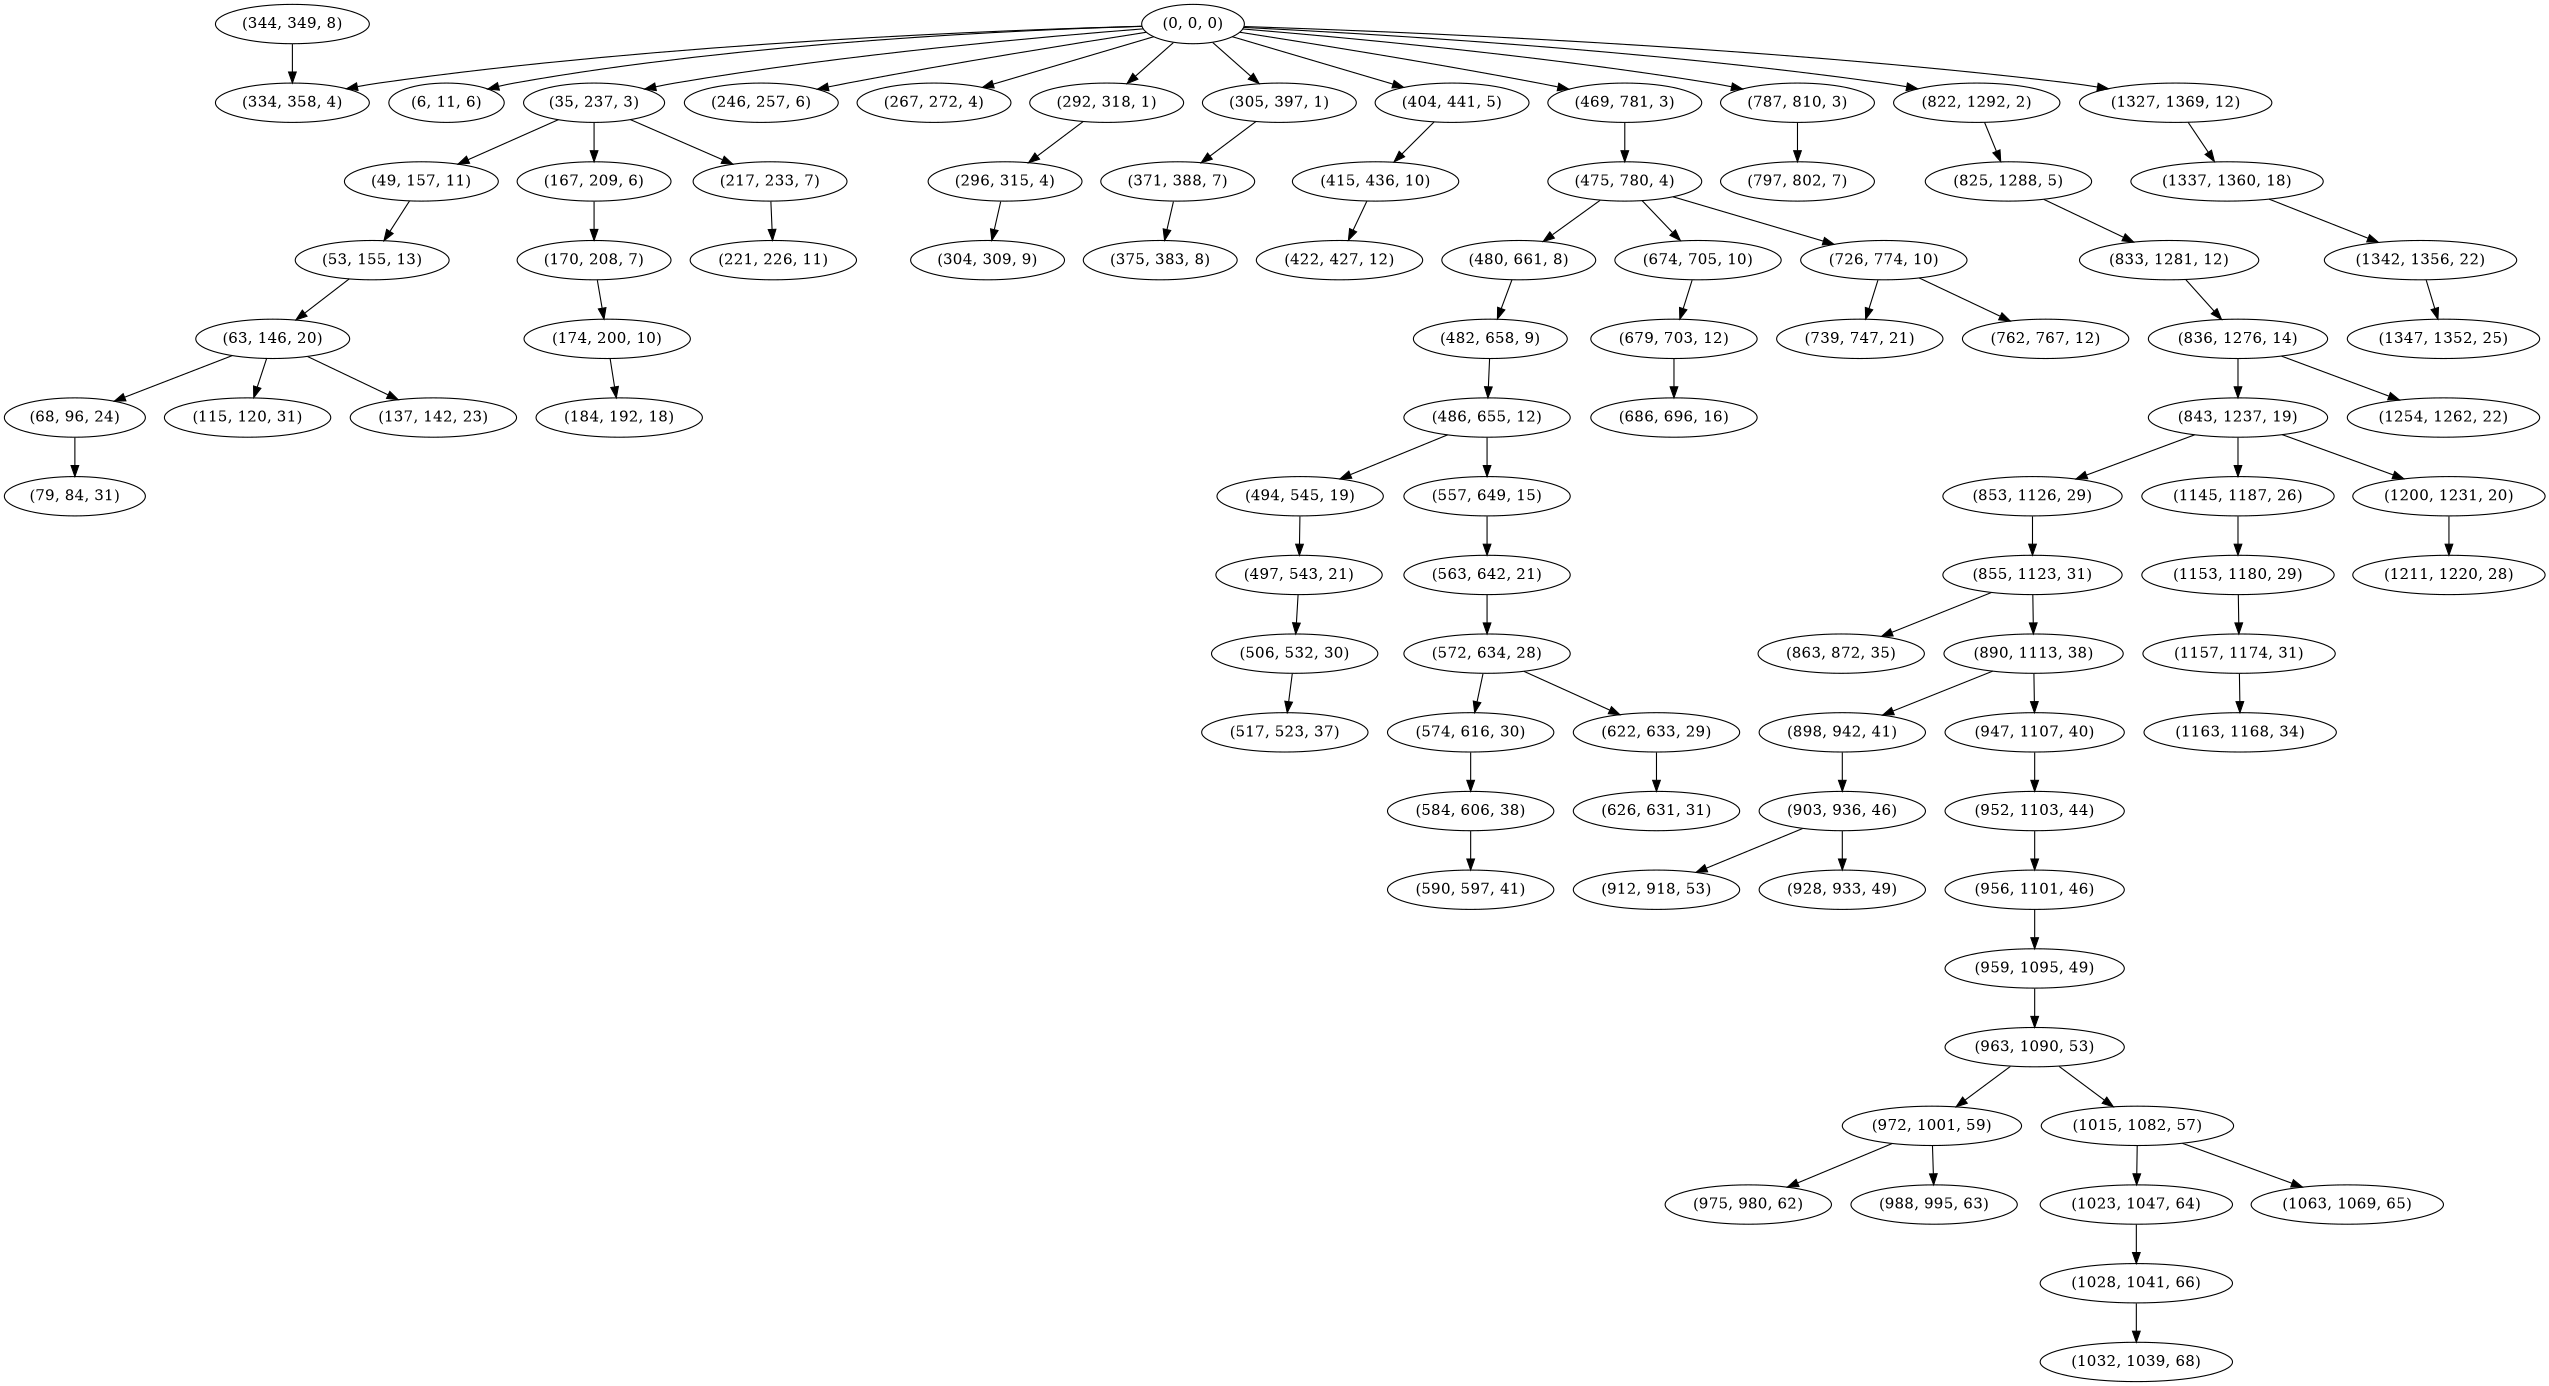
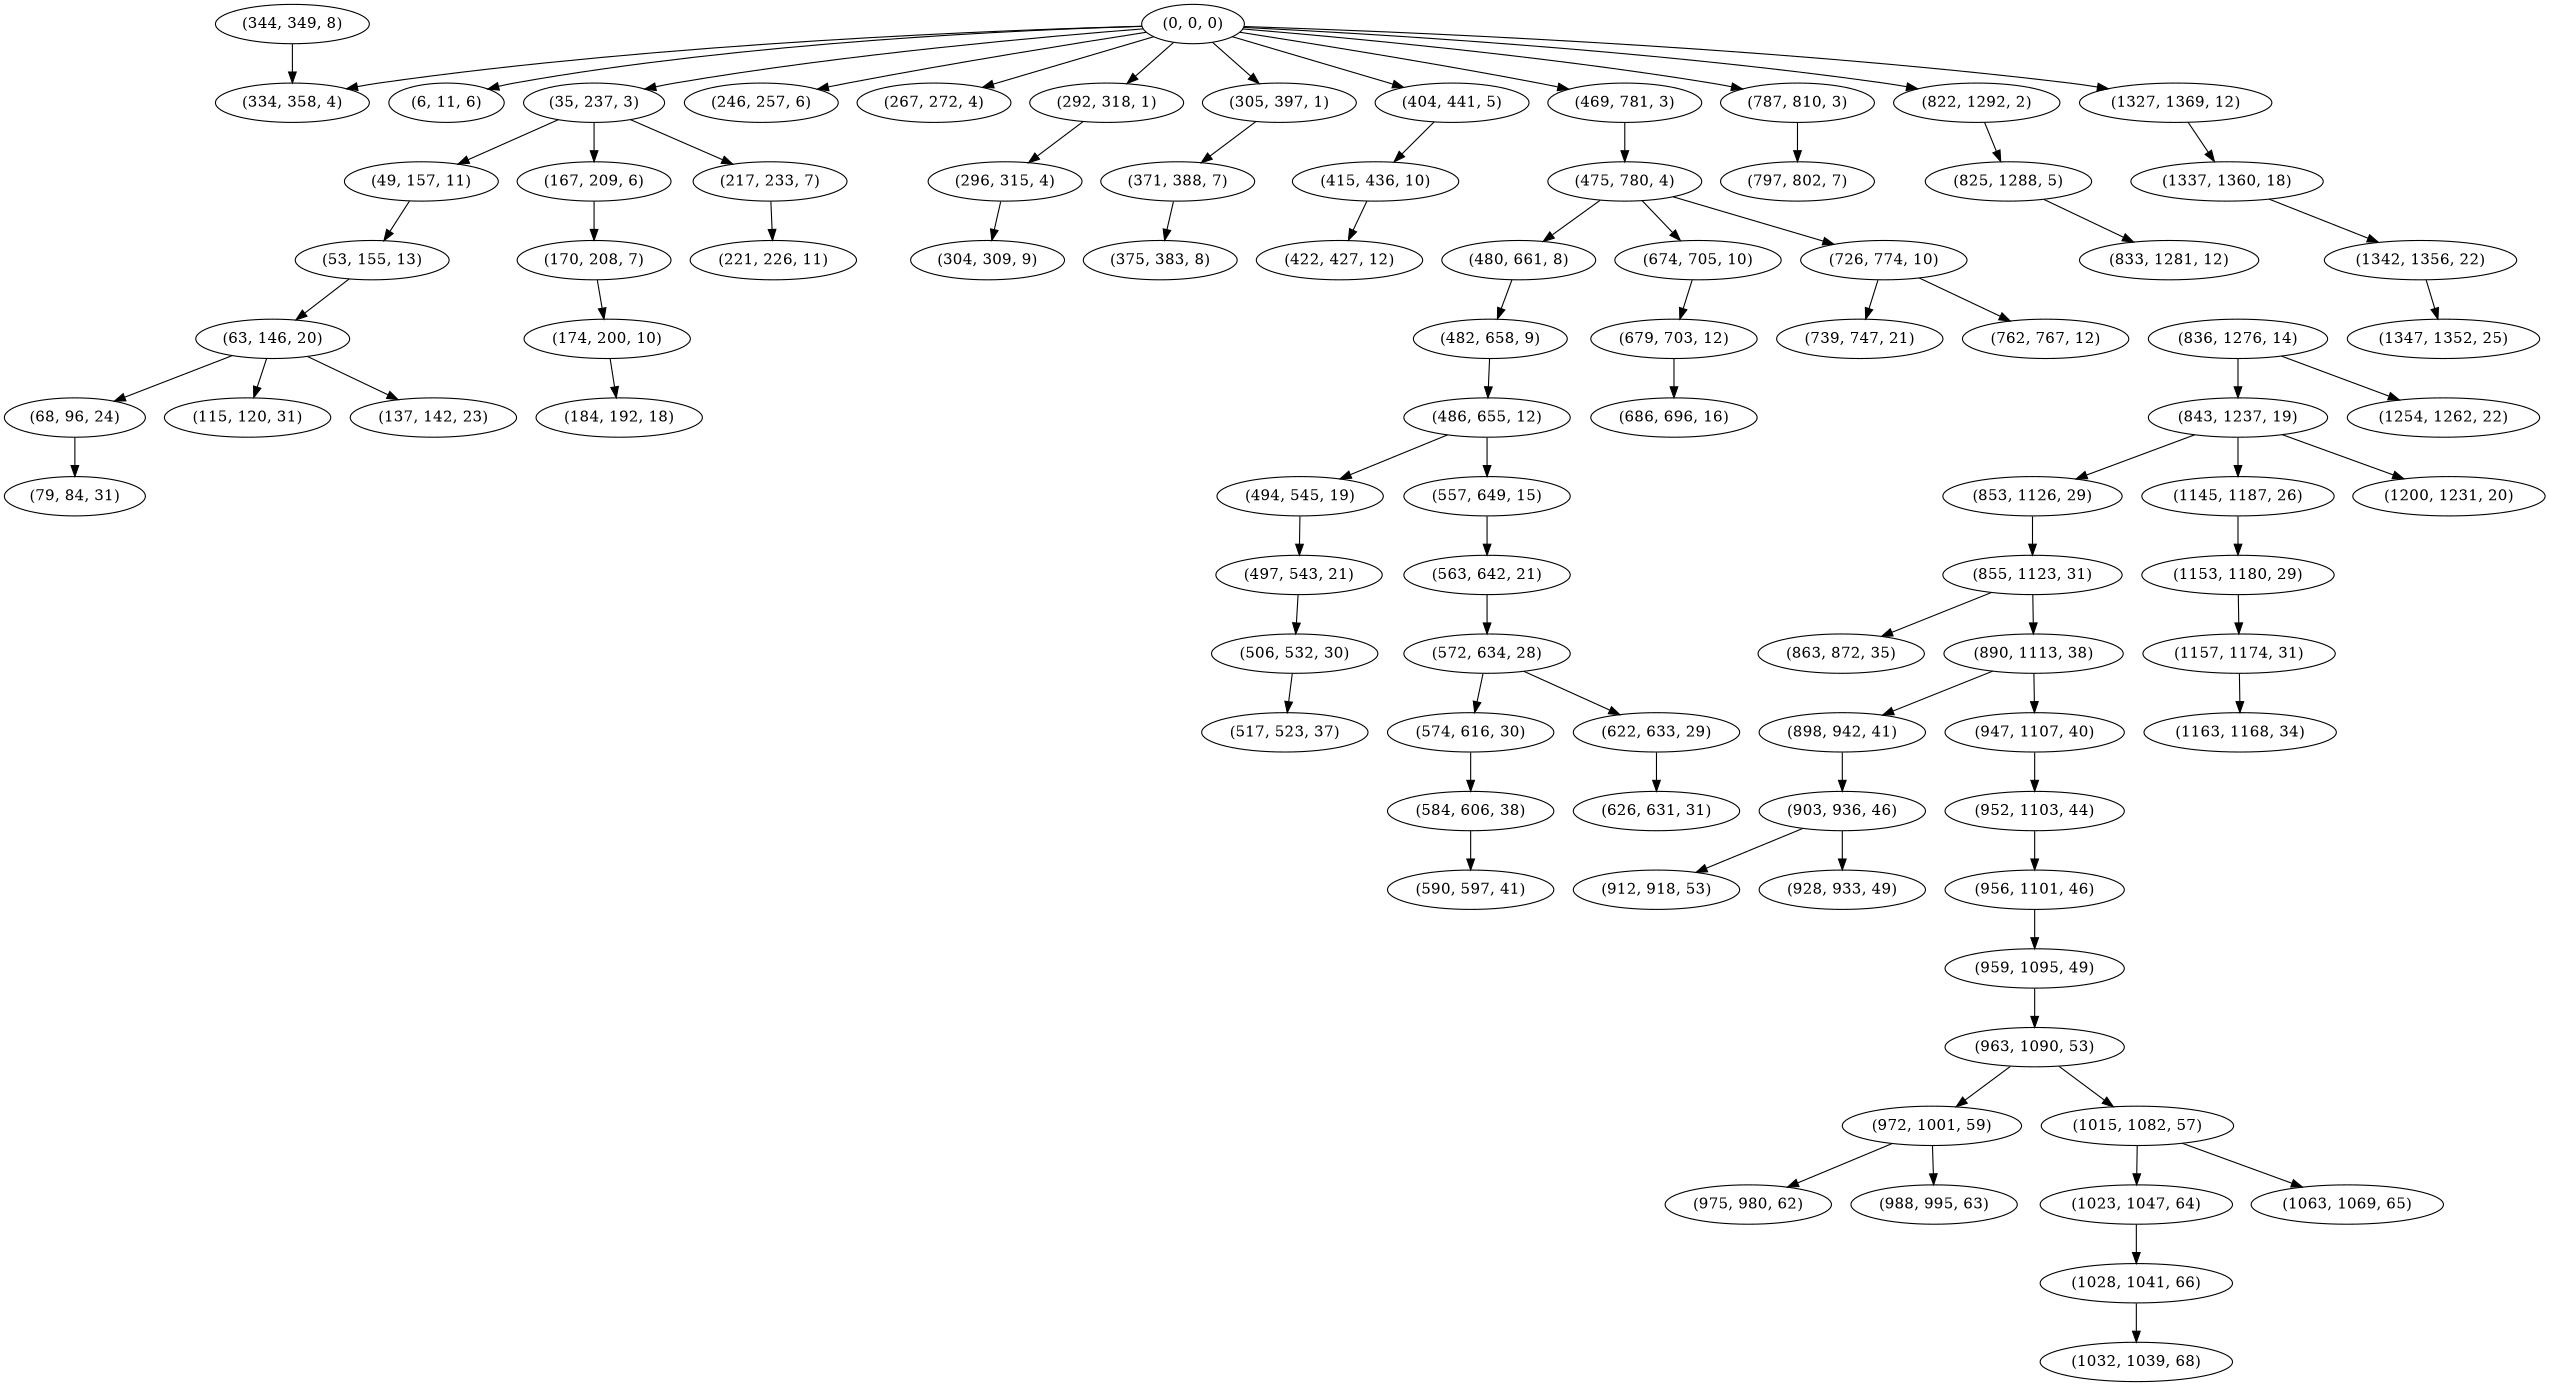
(2200, 295) -> none
(2449, 575) -> none
